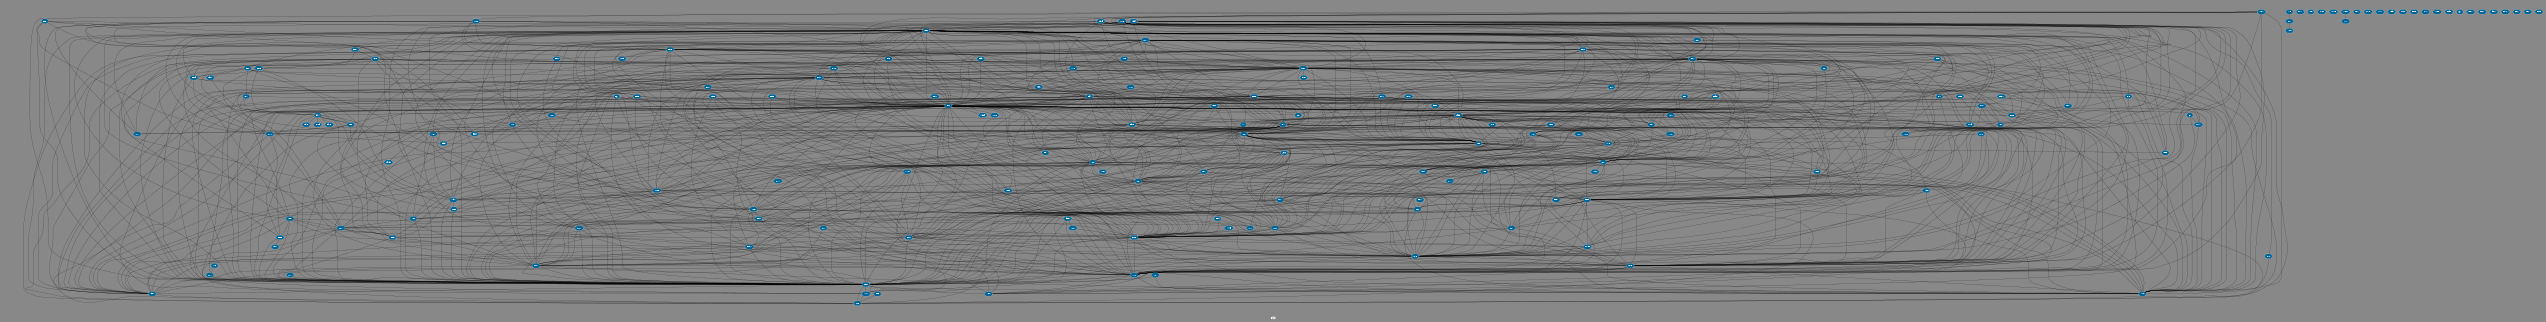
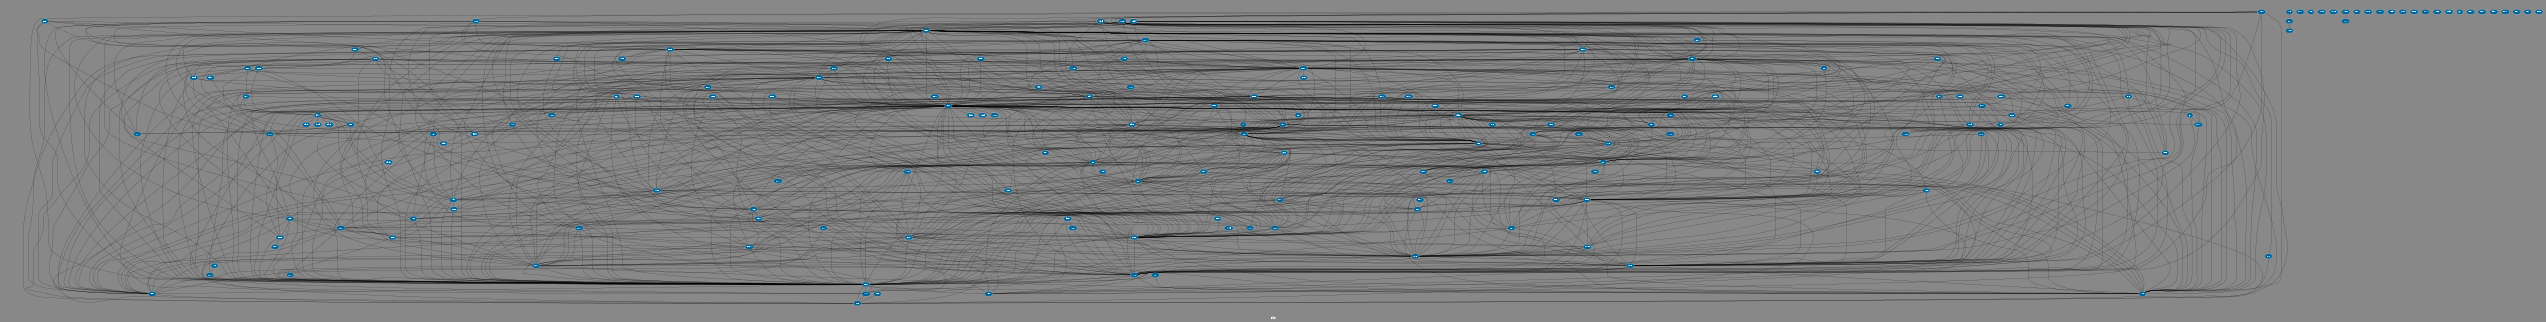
none -> (971, 115)
